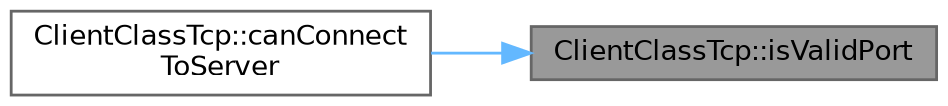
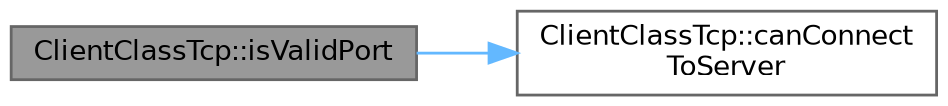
(467, 53) -> (453, 53)
